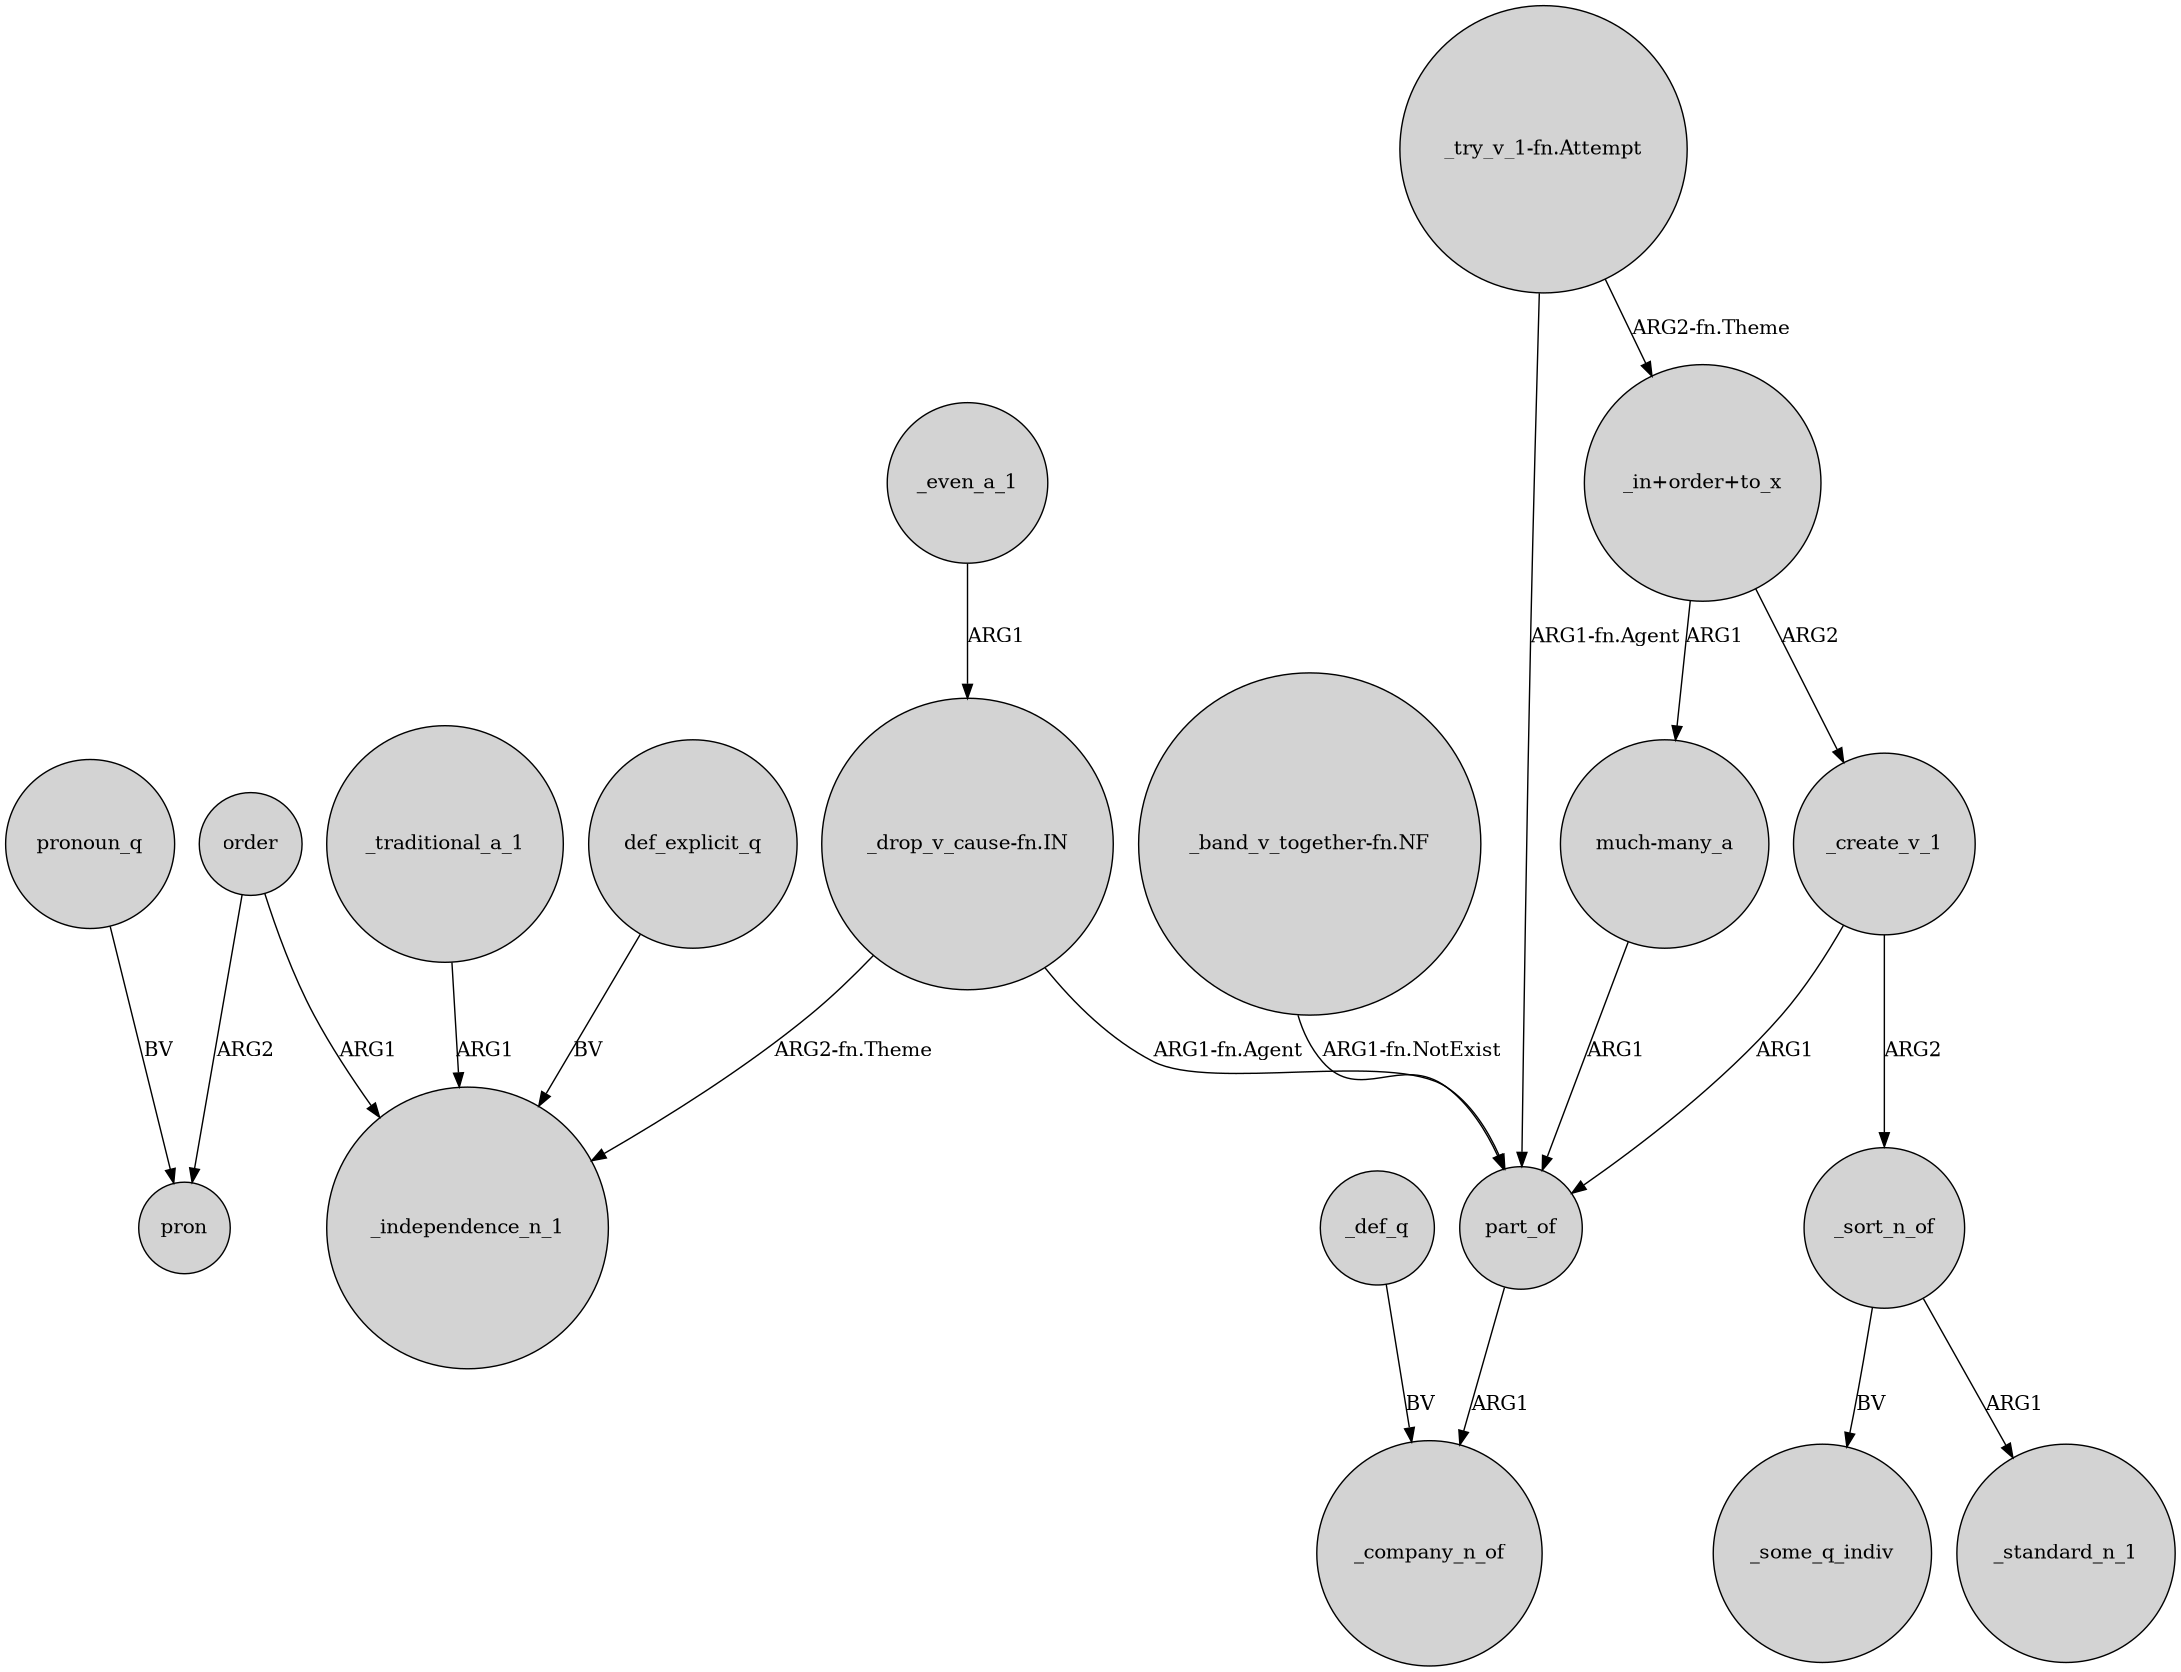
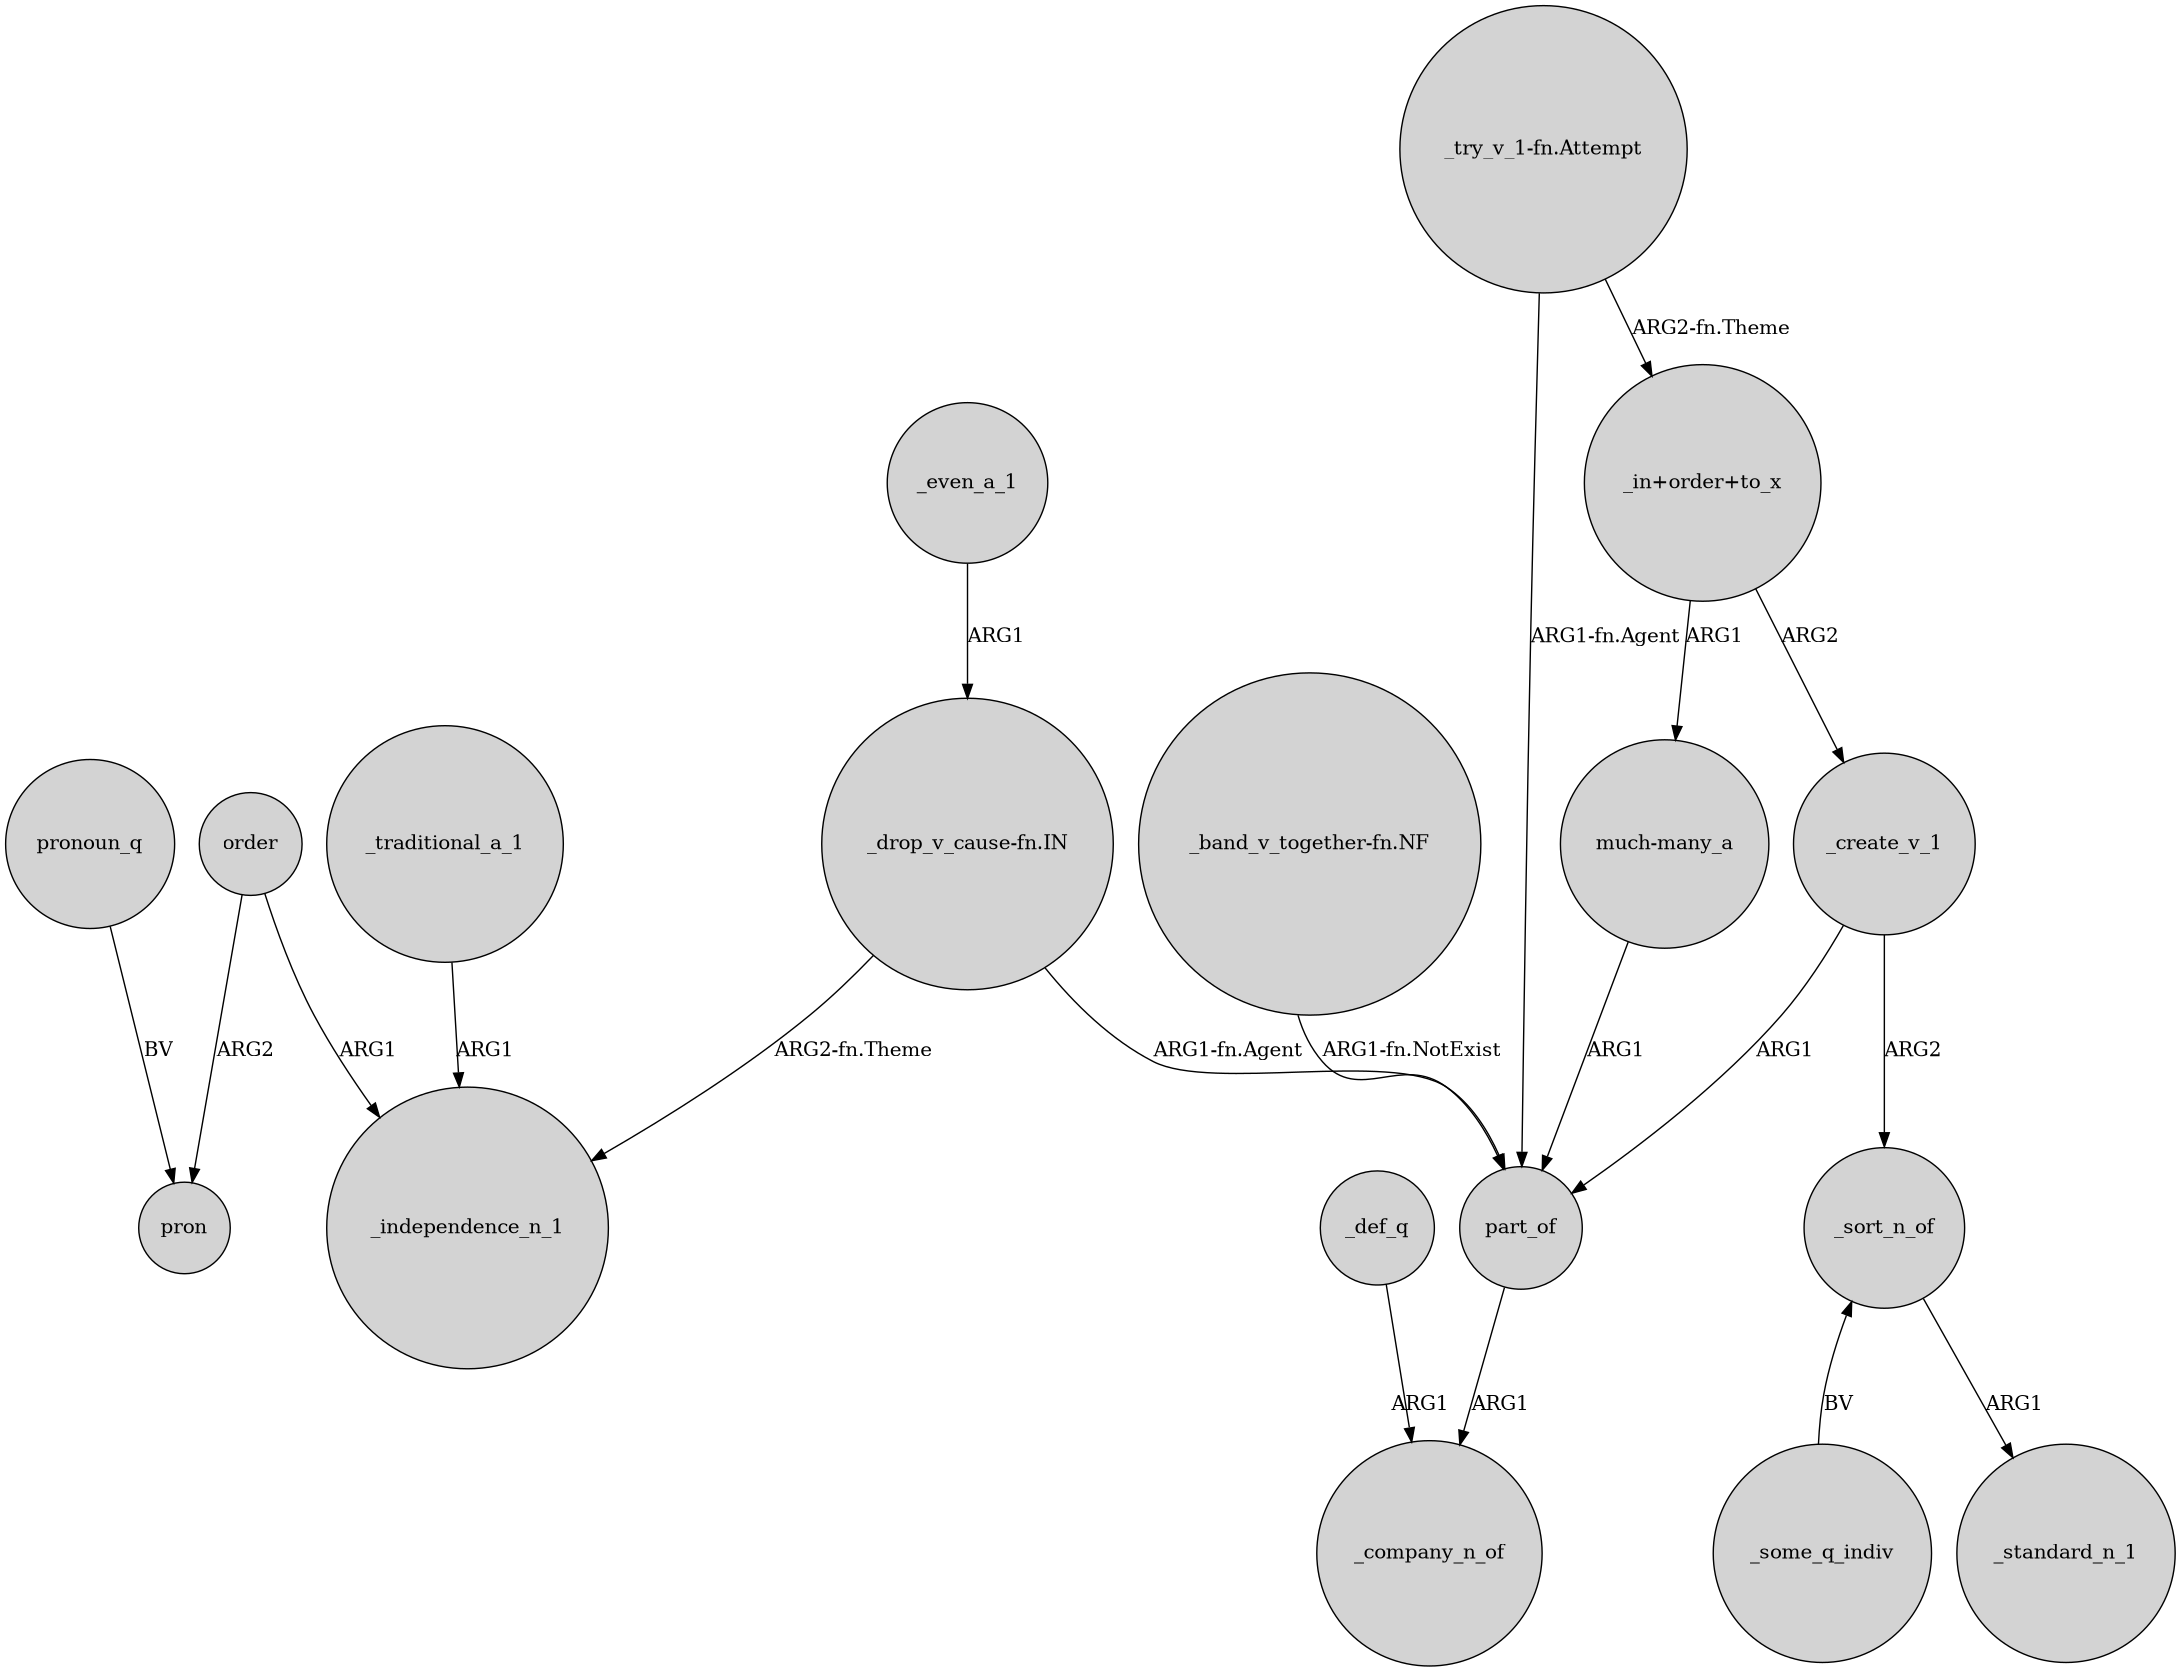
(693, 844) -> none
(1862, 1371) -> (1827, 1379)
(1420, 1405) -> (1420, 1405)
